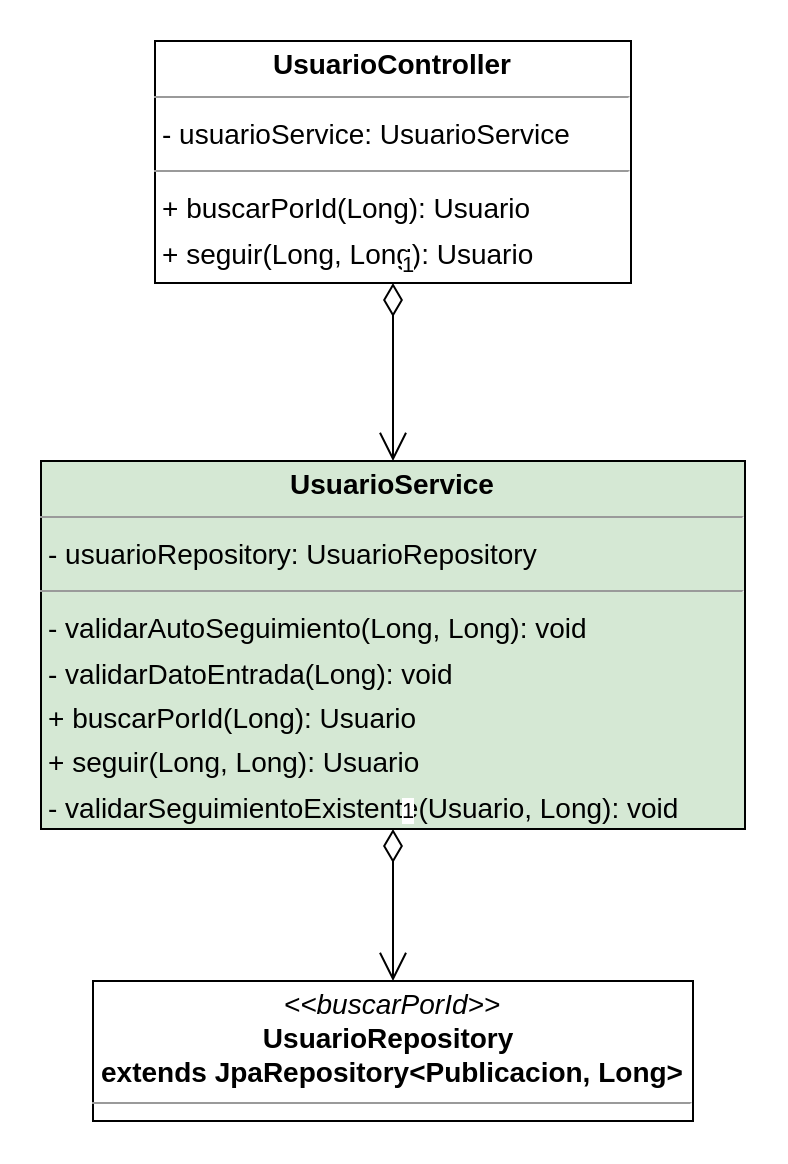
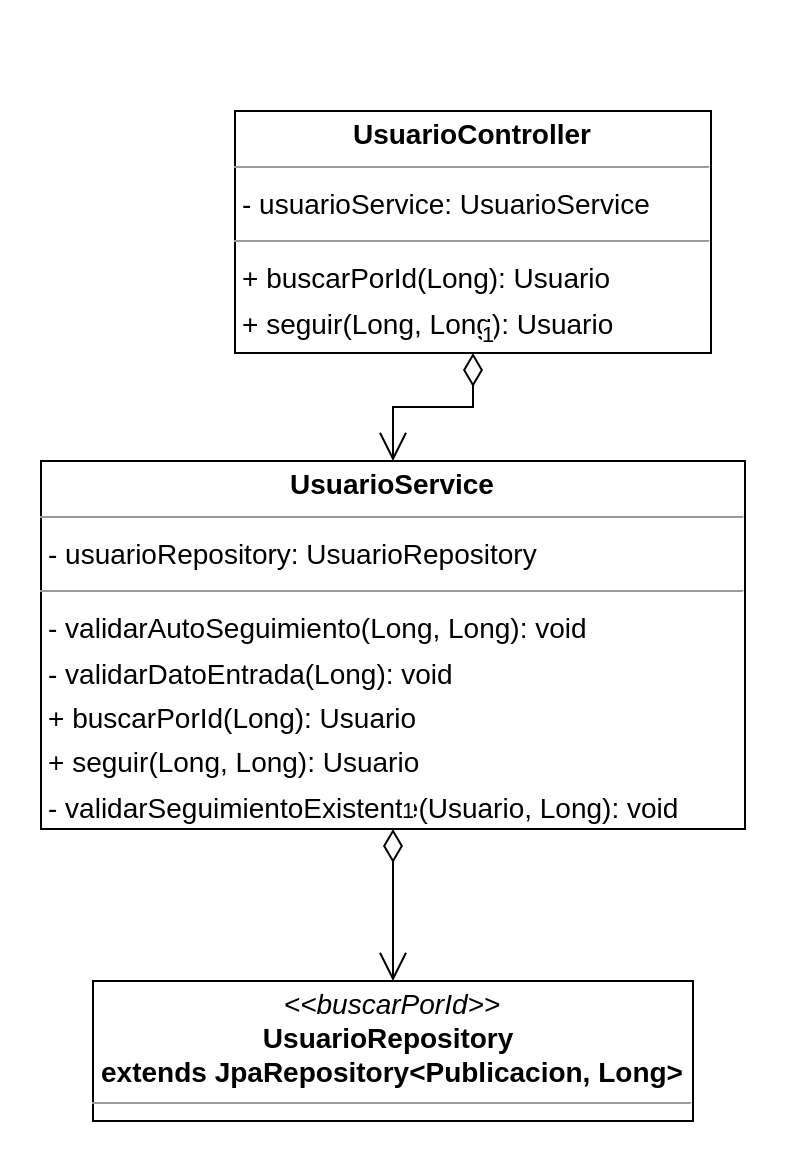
(393, 162) -> (473, 232)
(393, 645) -> (393, 645)
